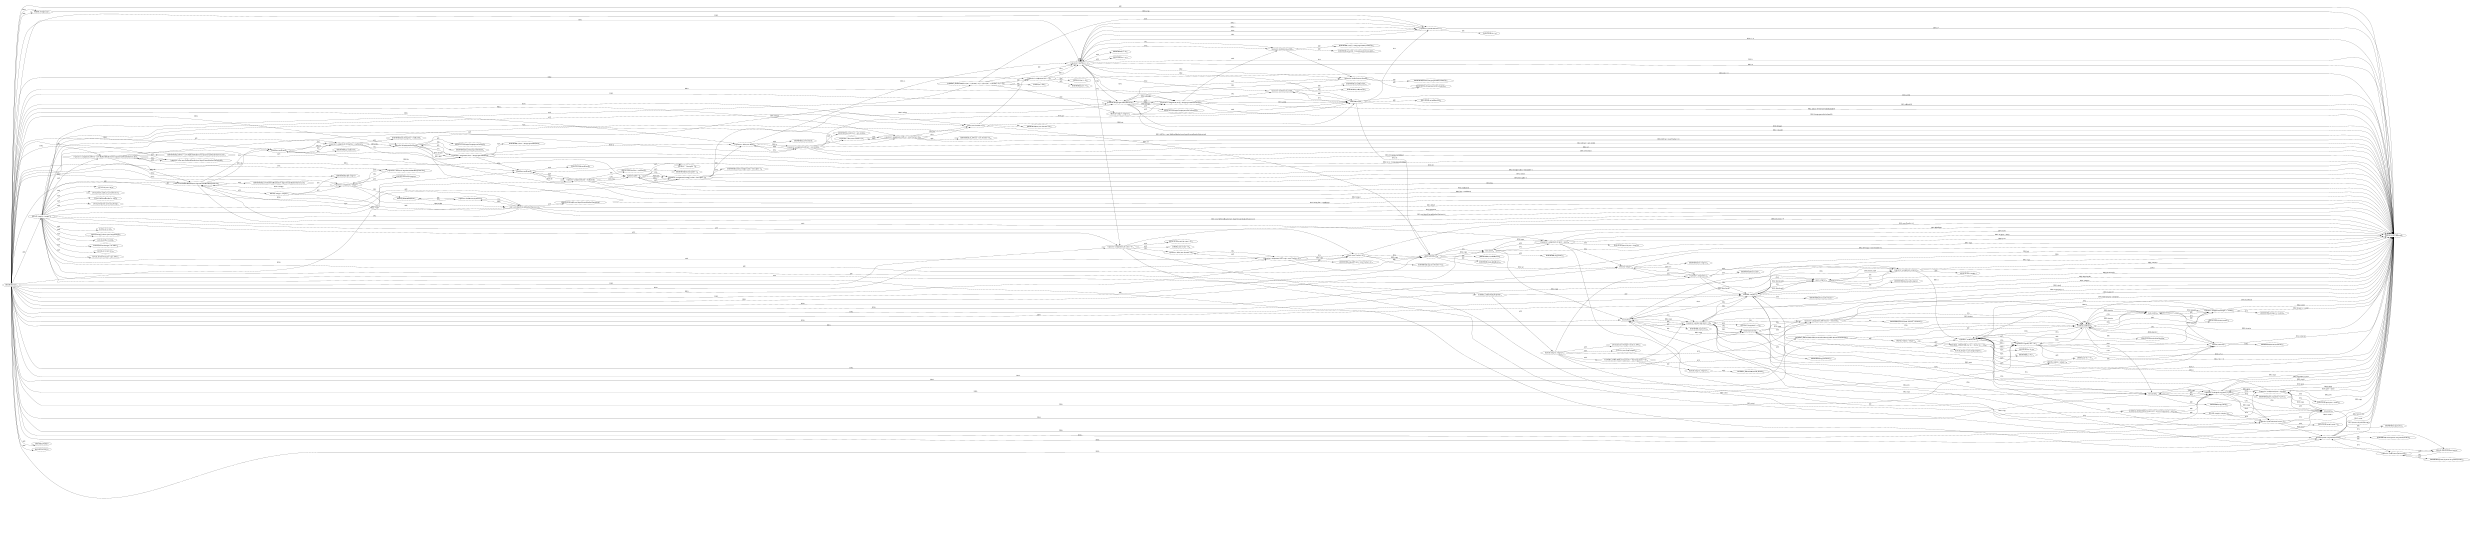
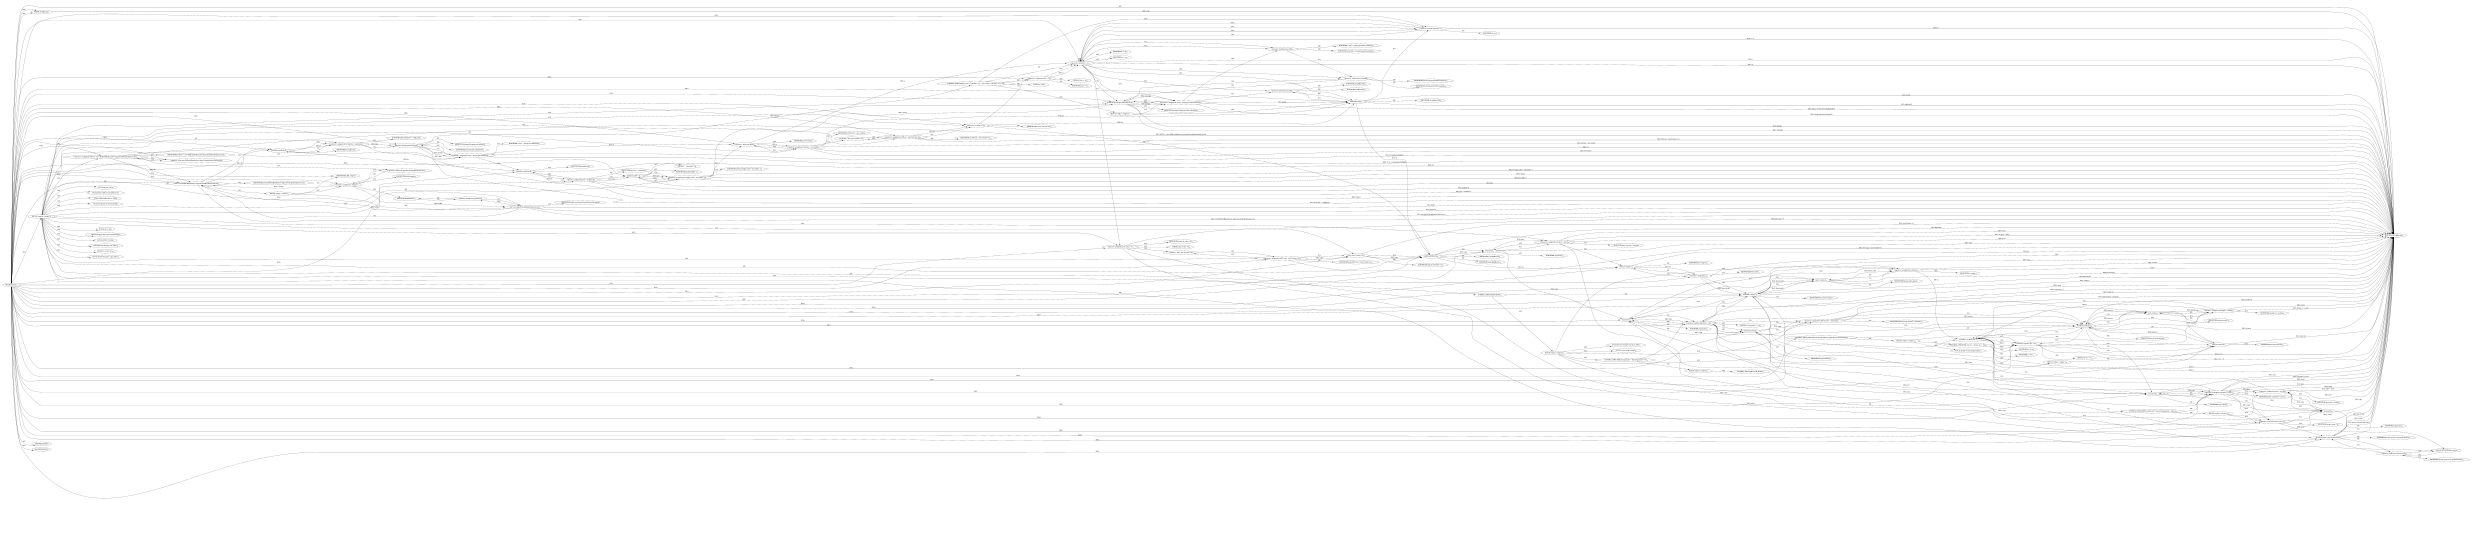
(1786, 74) -> none
